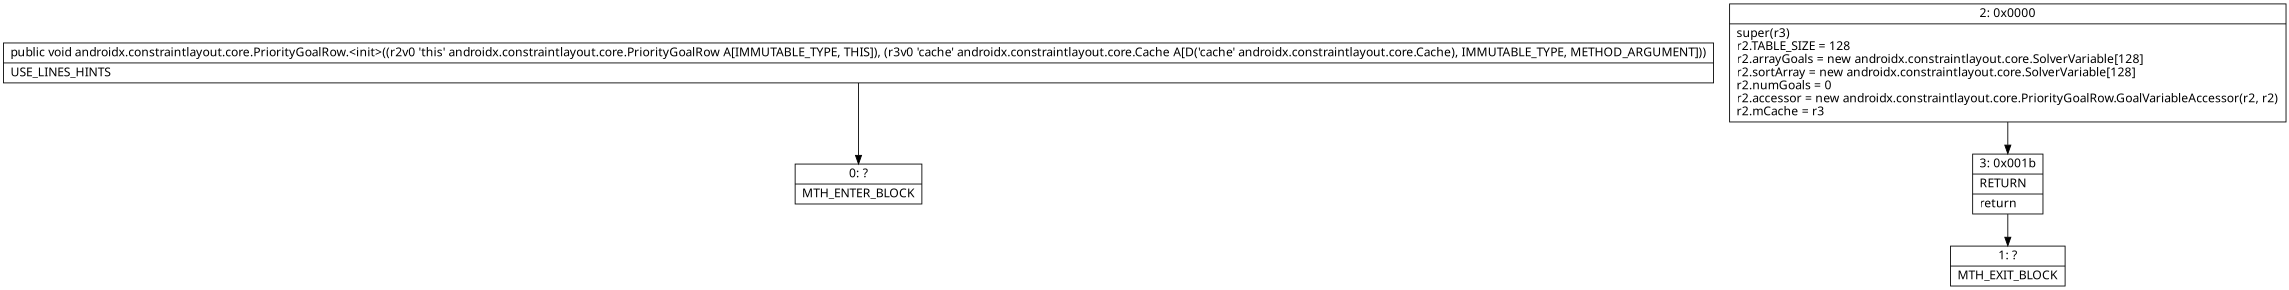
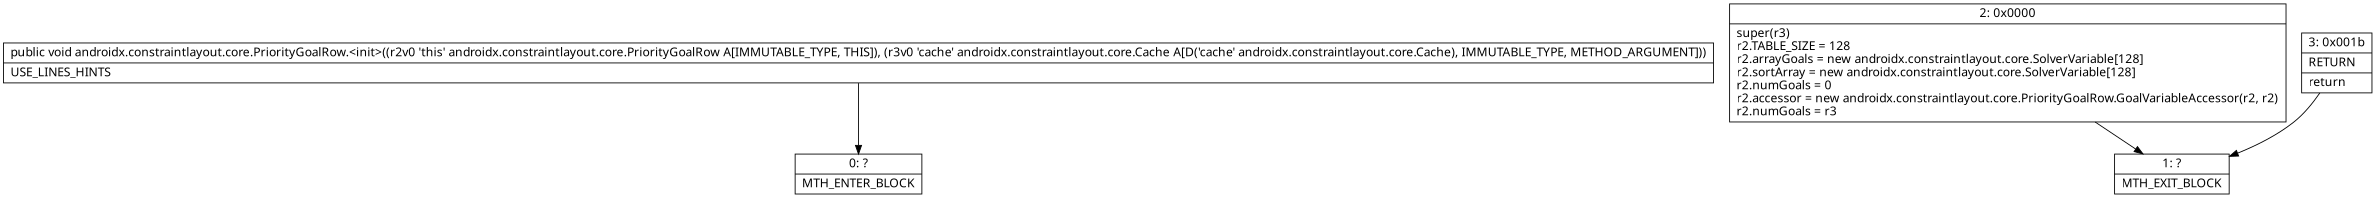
(1781, 112) -> (1787, 112)
(2008, 133) -> (2115, 136)
